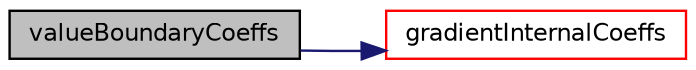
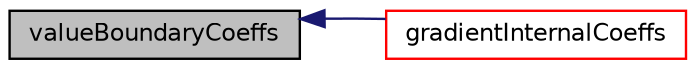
(331, 51) -> (355, 19)
